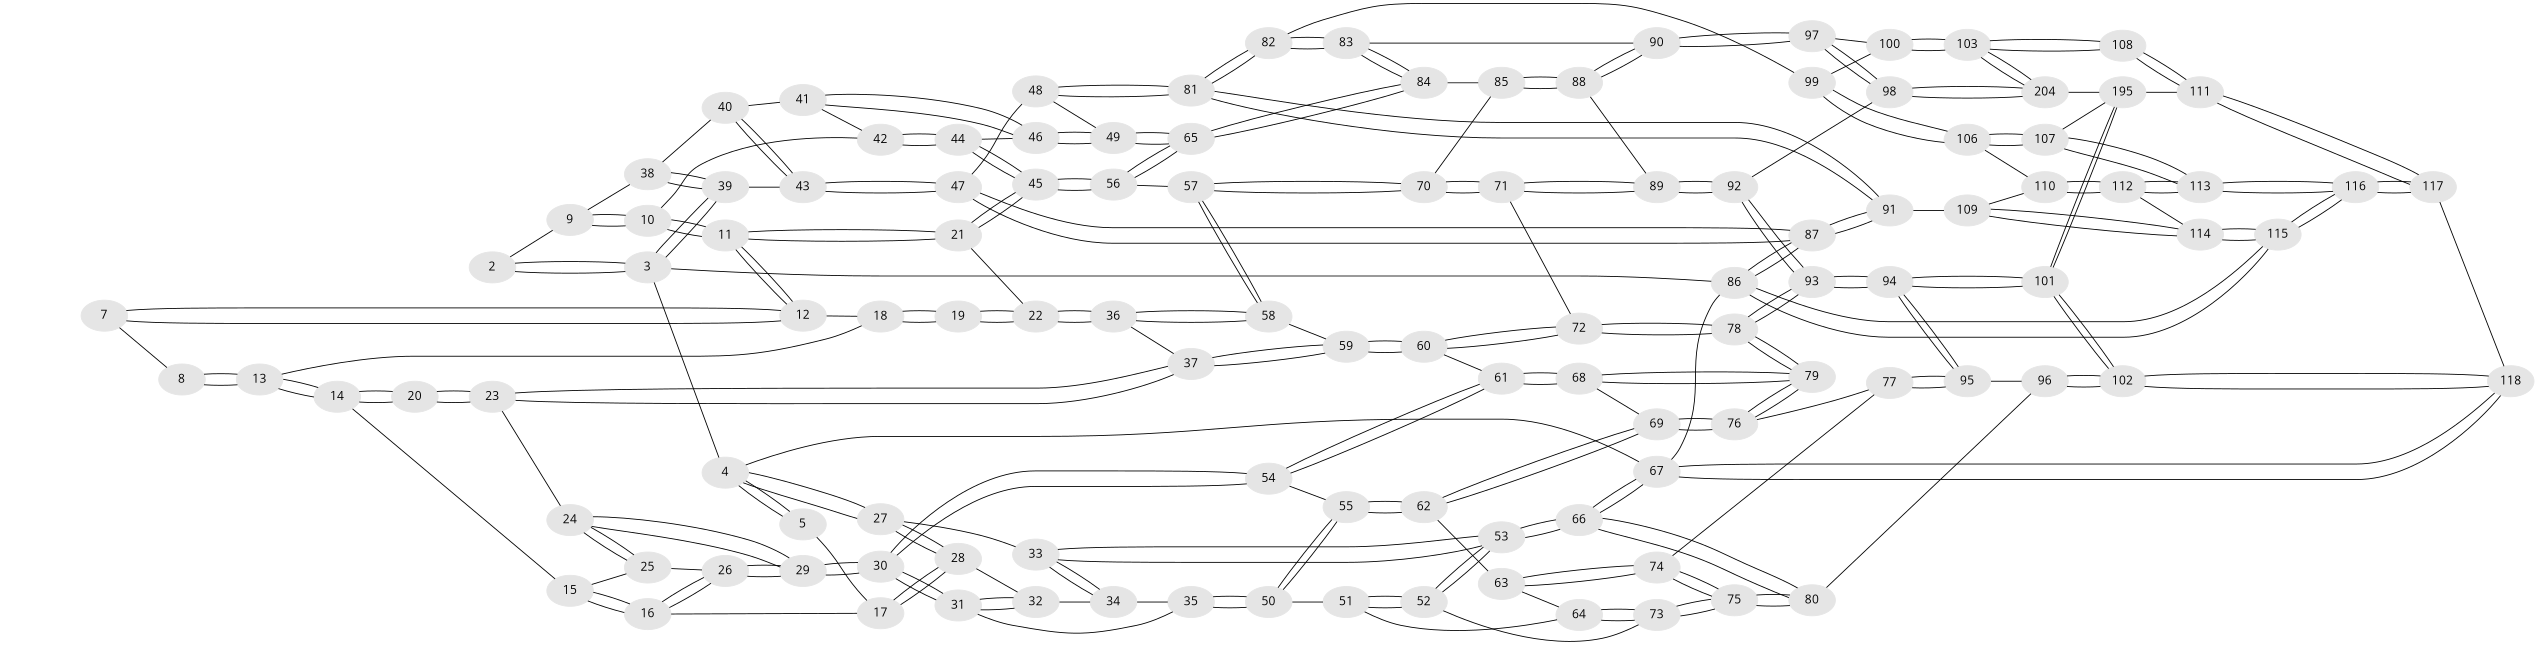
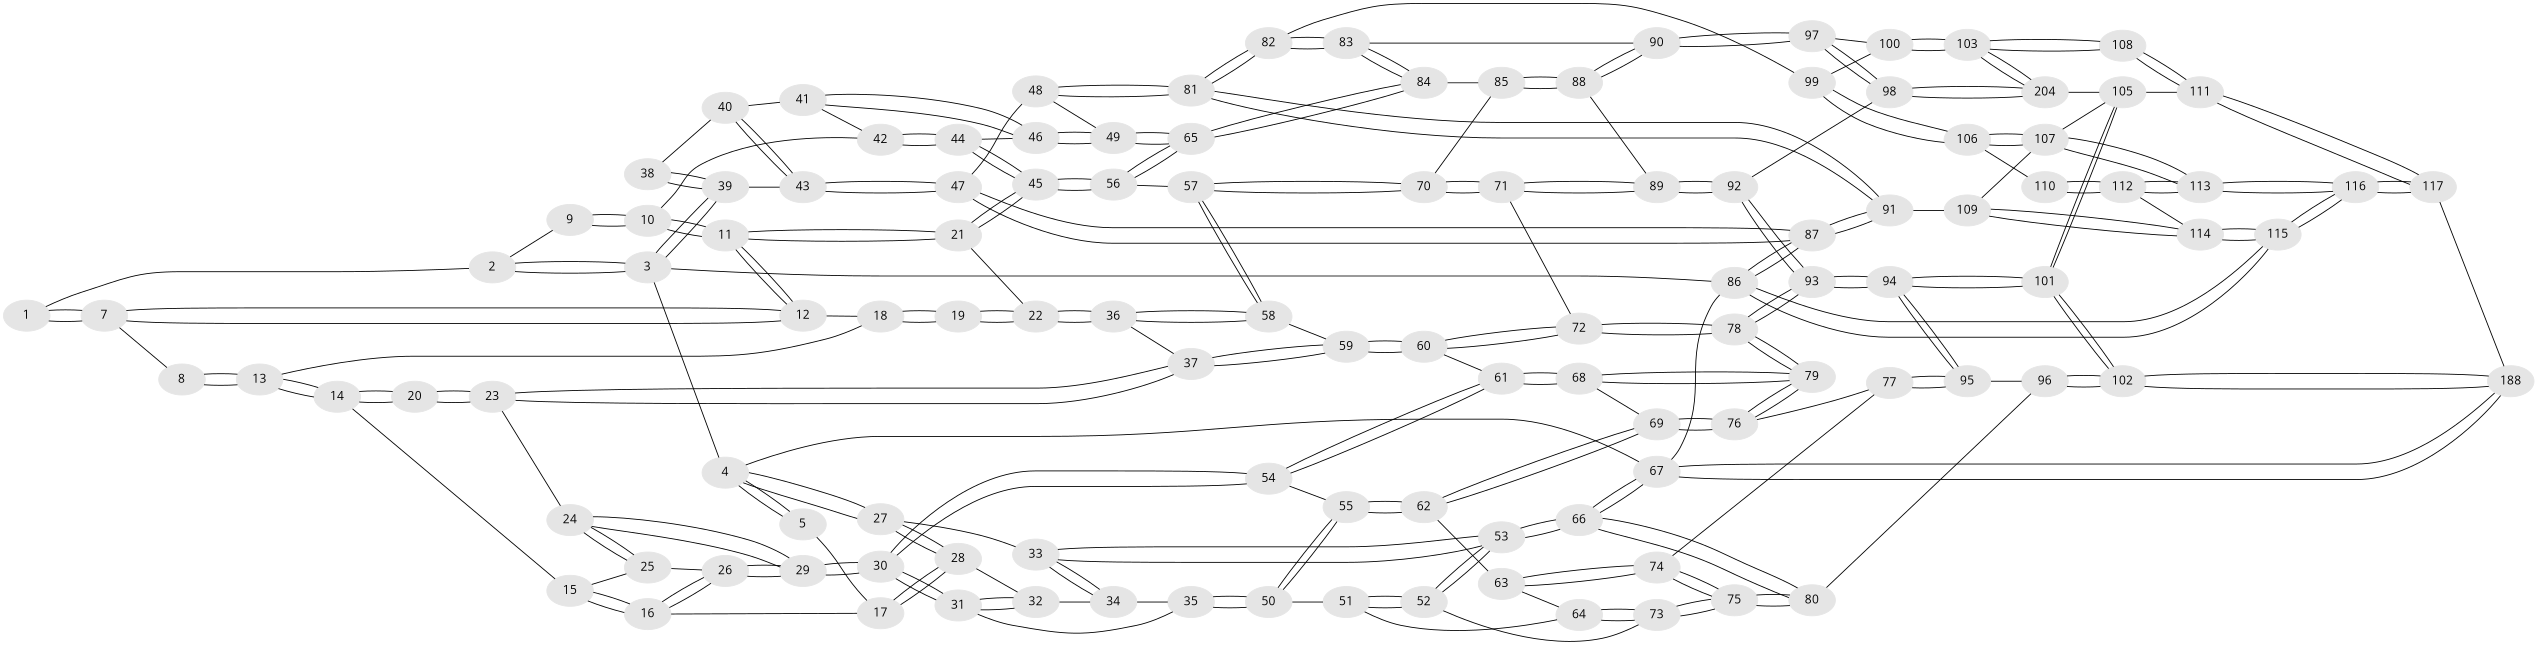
(2123, 92) -> (2123, 92)
(609, 197) -> none
(2006, 199) -> (2006, 175)
none -> (27, 316)
(2511, 381) -> (2511, 381)
